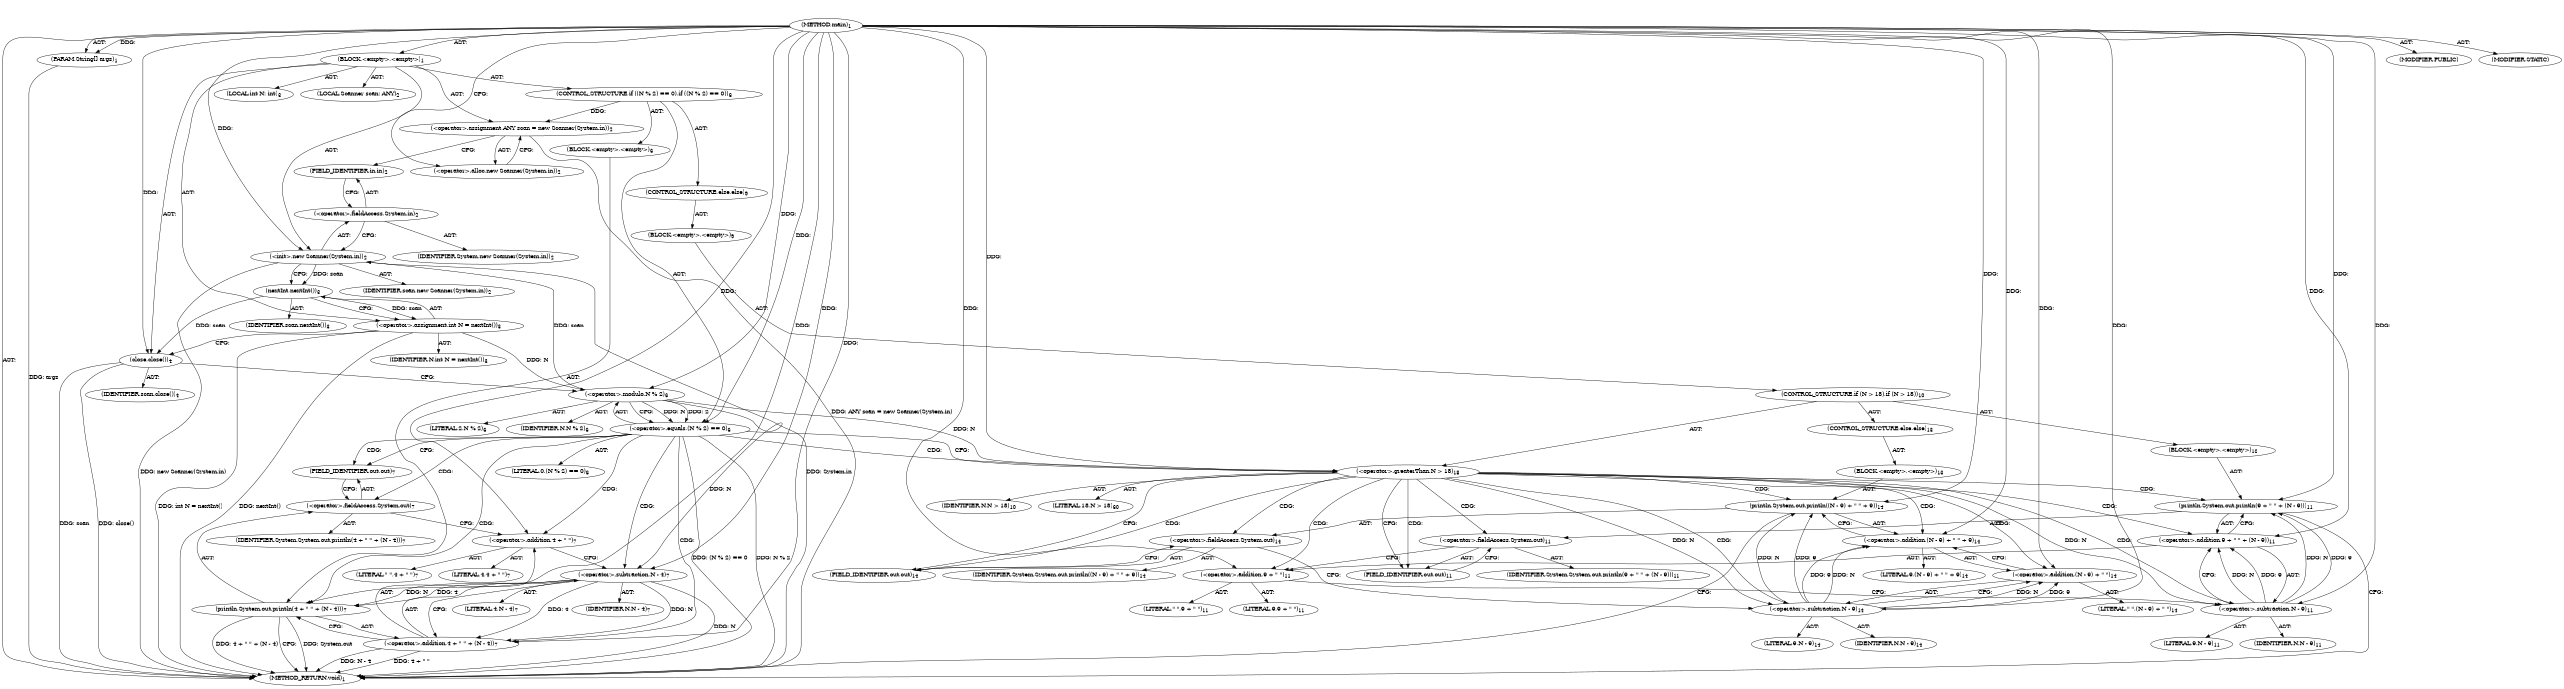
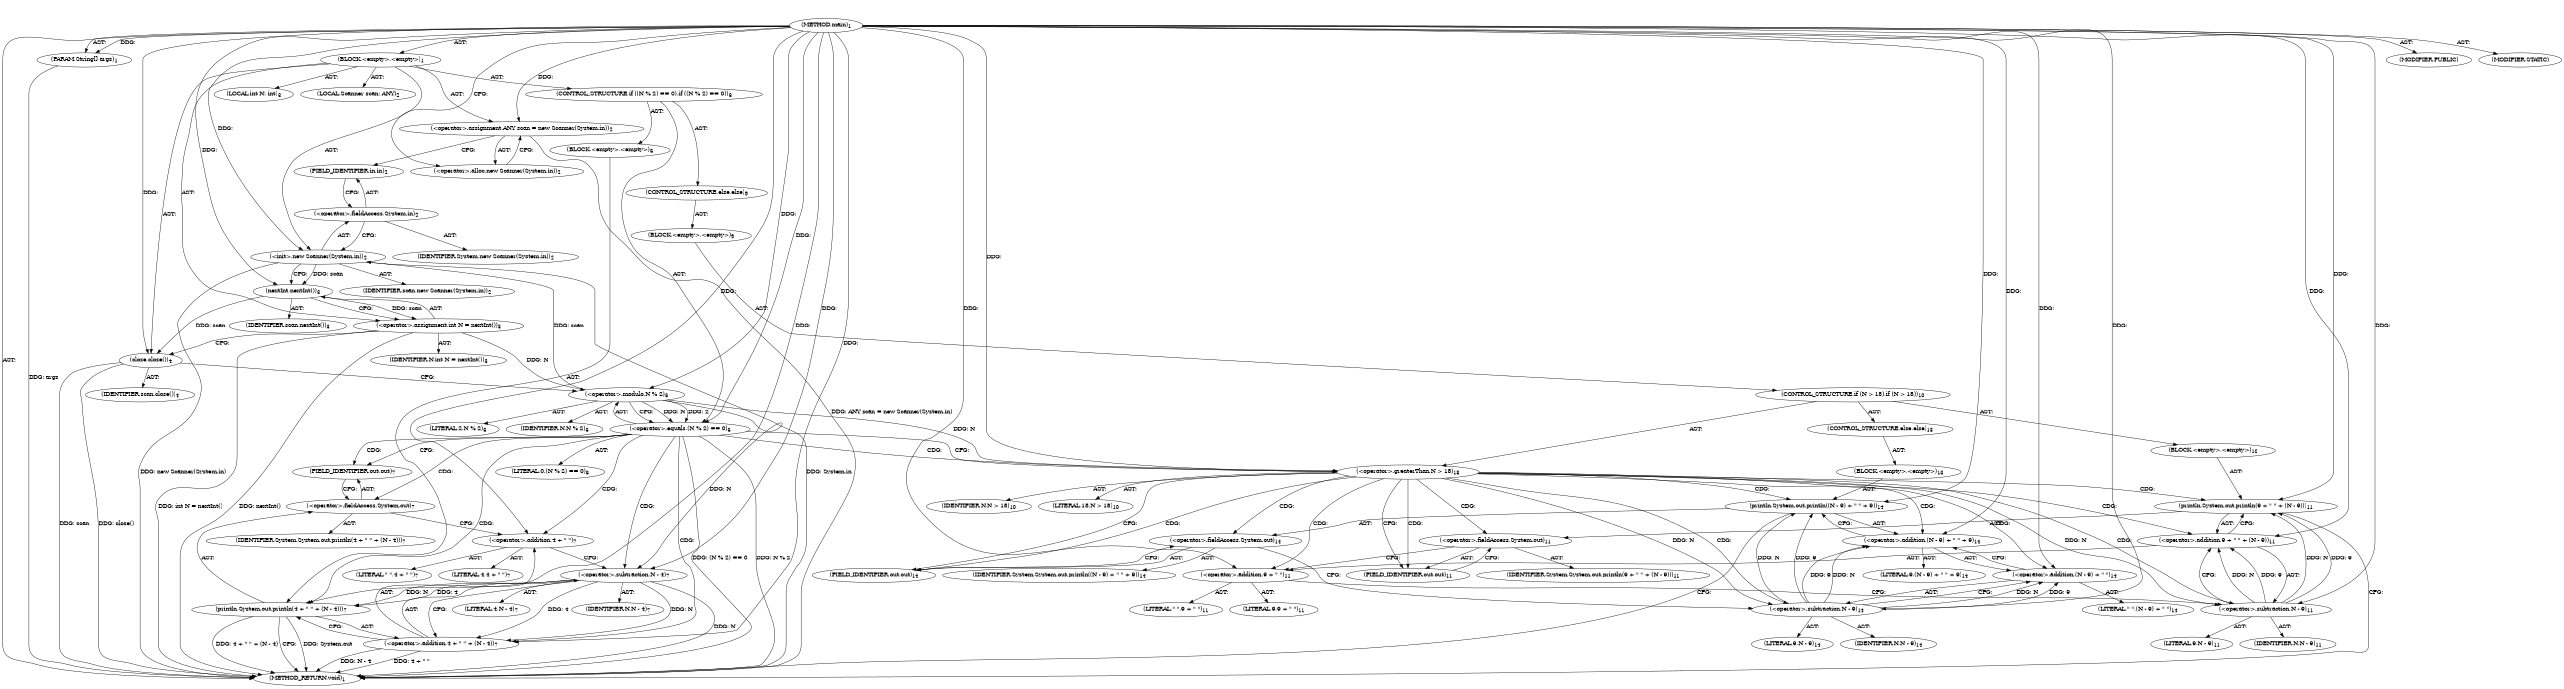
none -> (374, 39)
(585, 111) -> (637, 45)
(1116, 506) -> (1116, 506)
